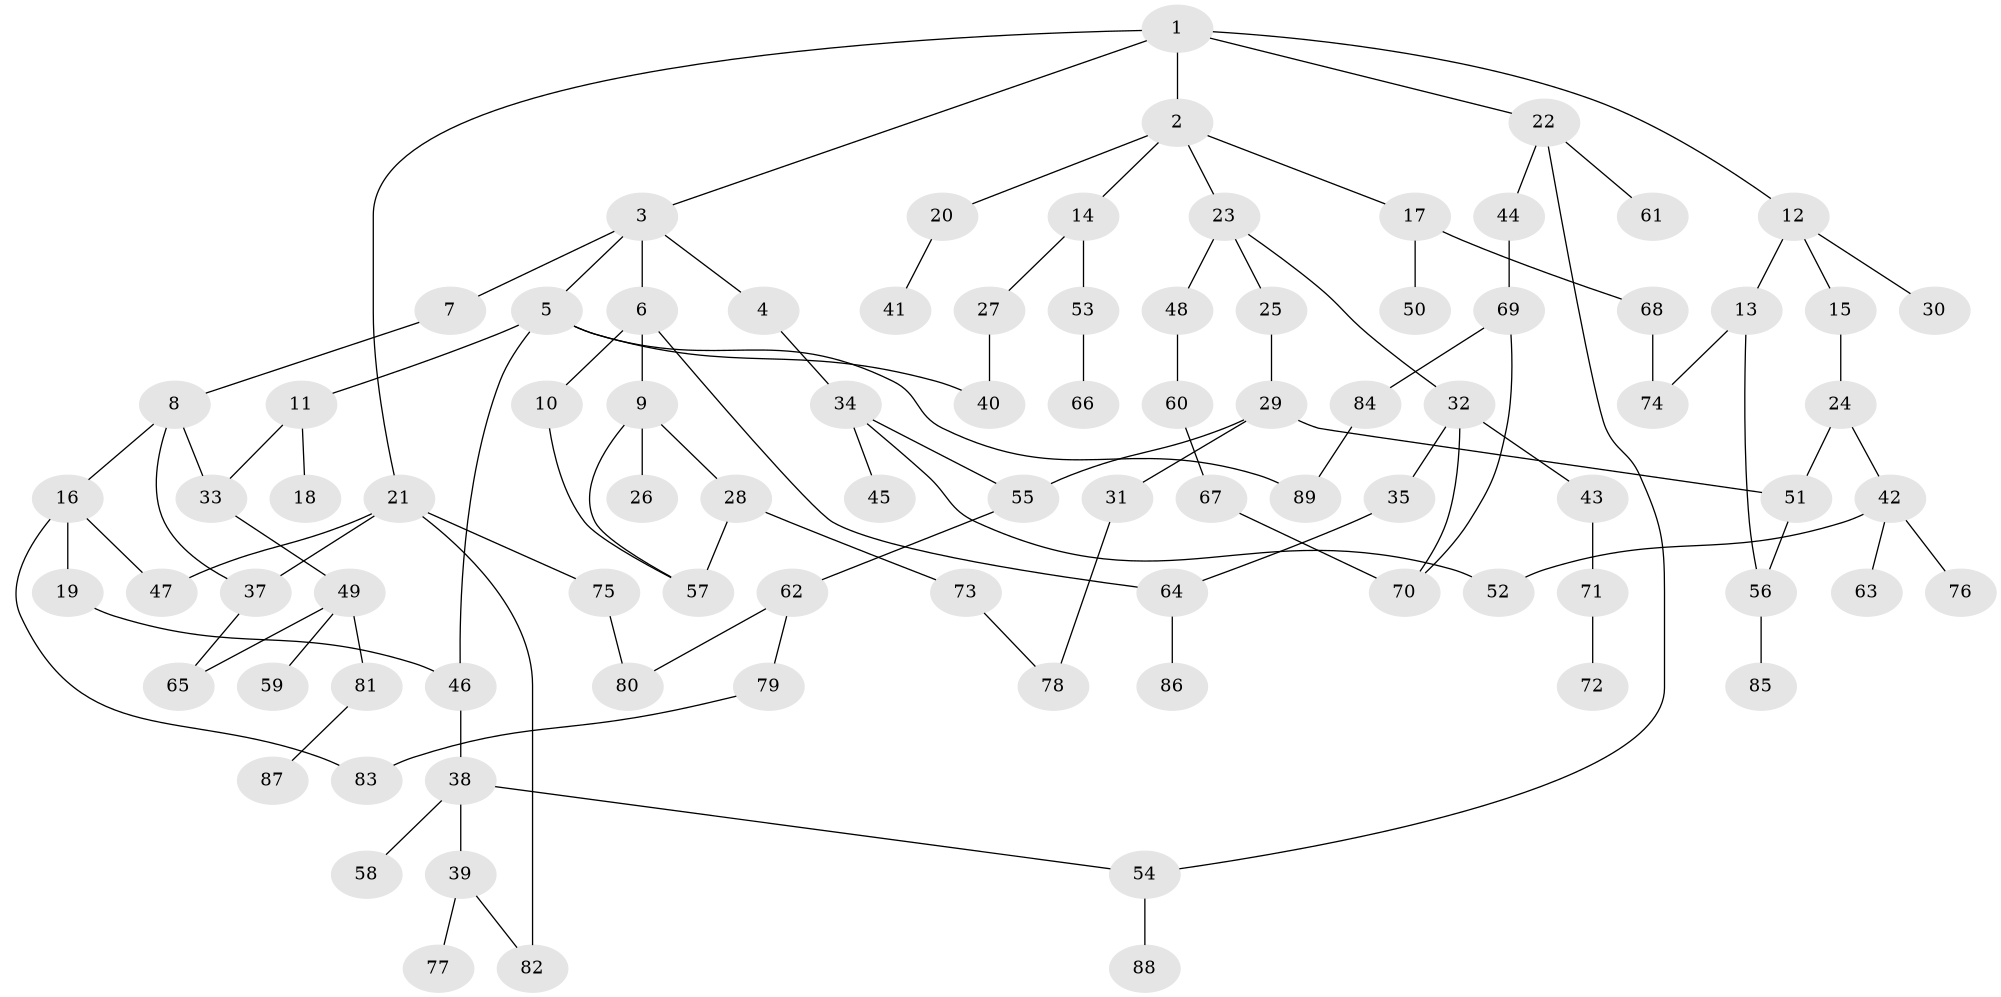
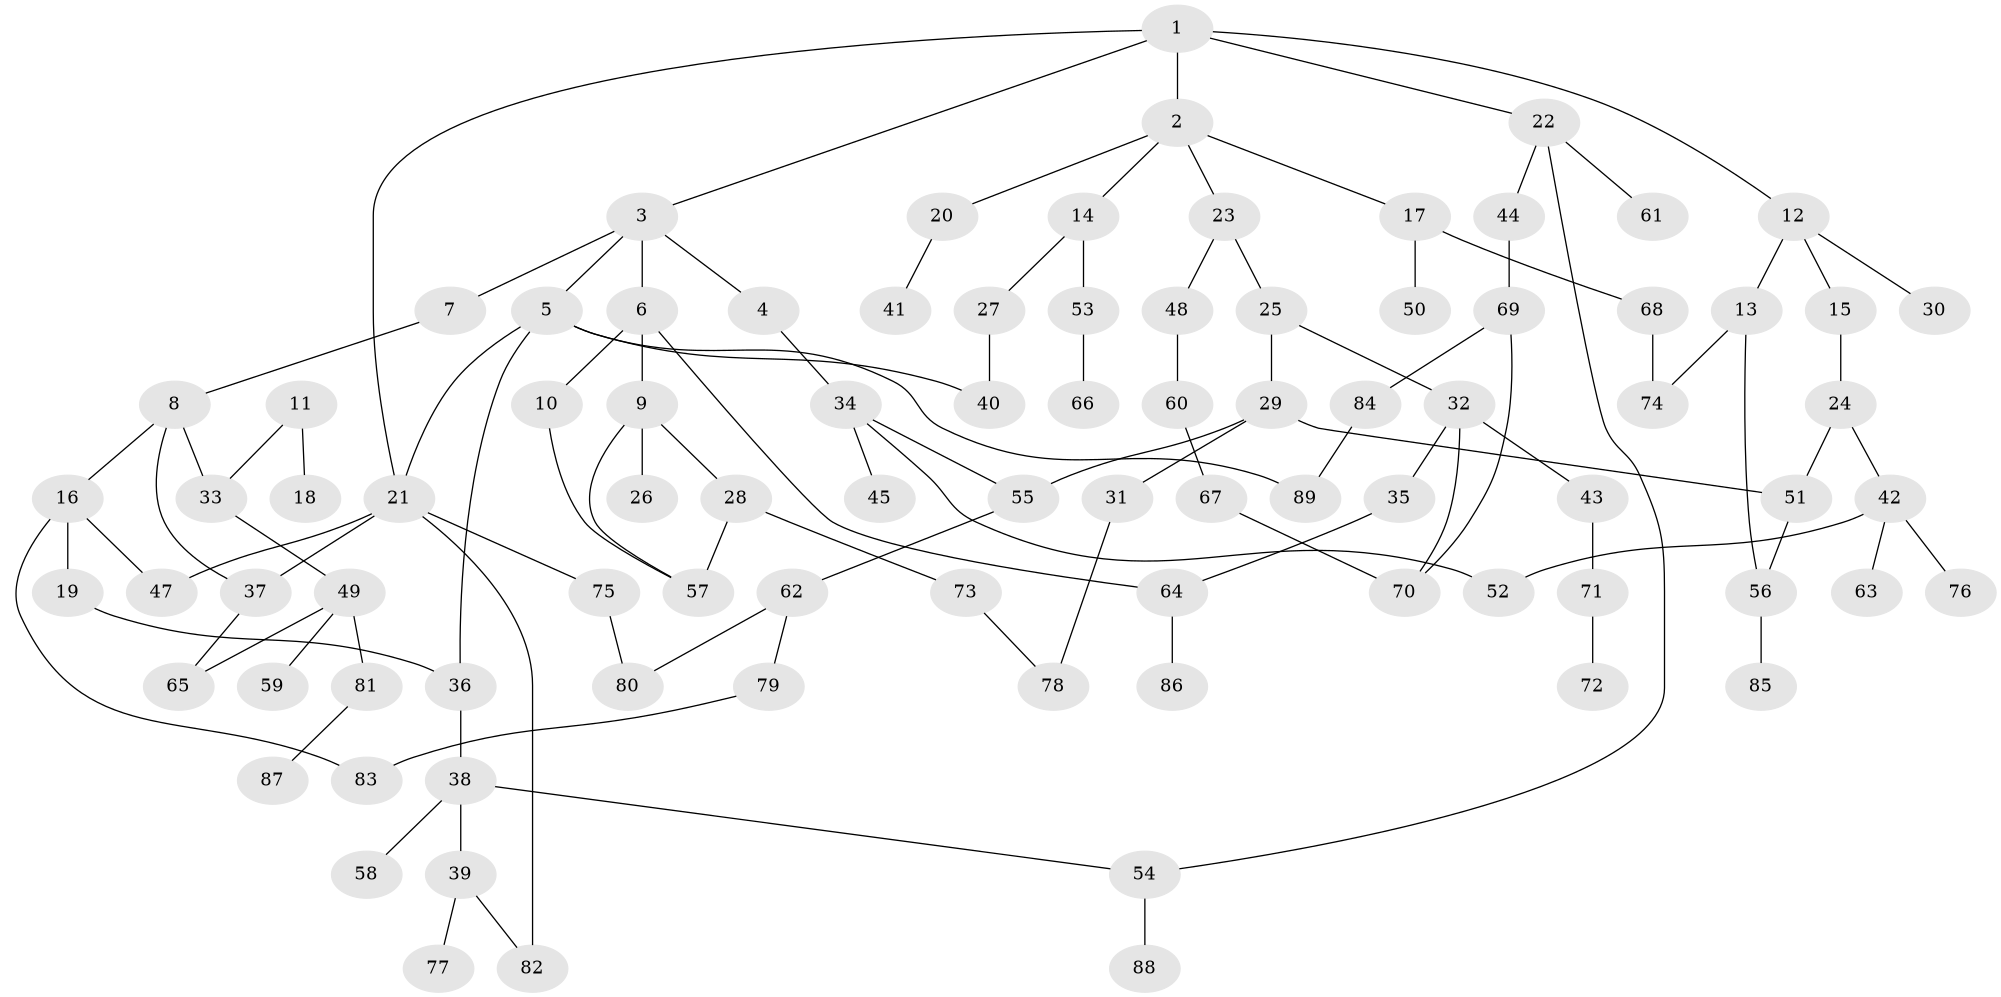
(1343, 310) -> (1365, 358)
(426, 361) -> (448, 389)
(461, 687) -> (461, 687)
